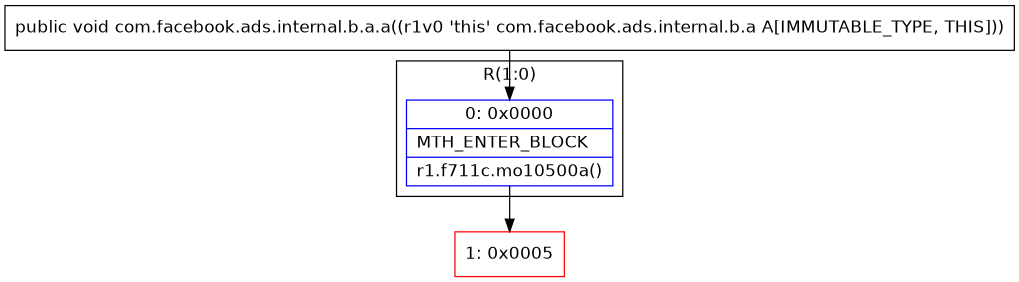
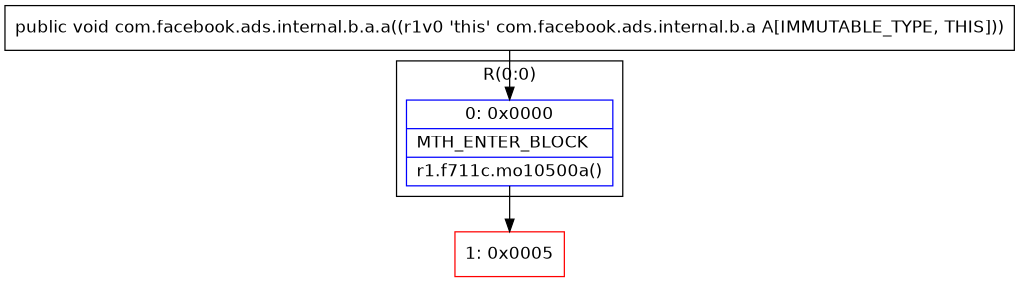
(510, 75) -> (510, 75)
